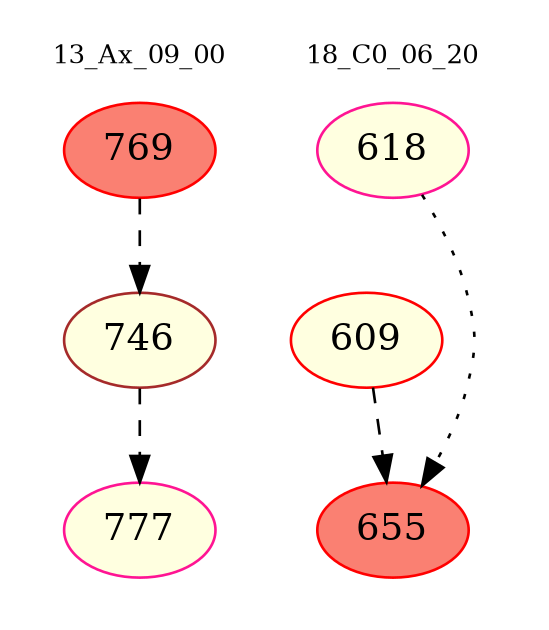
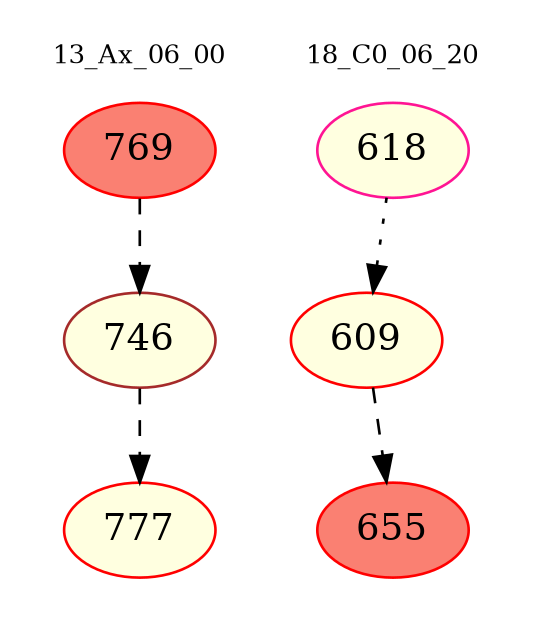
(140, 57) -> (140, 57)
(474, 327) -> (382, 232)
(140, 530) -> (140, 530)
